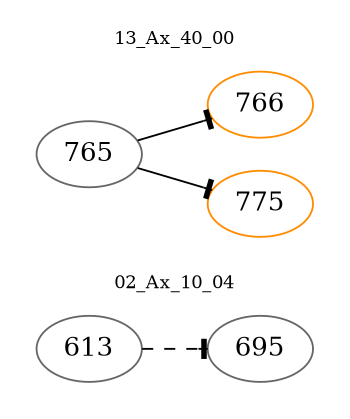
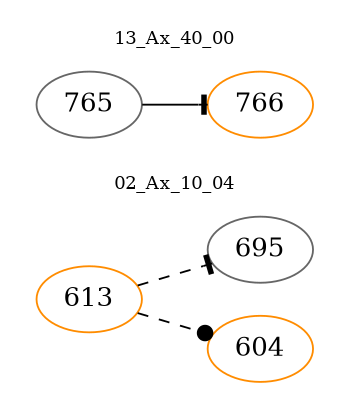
(260, 204) -> none
(89, 349) -> (89, 299)
none -> (260, 349)
